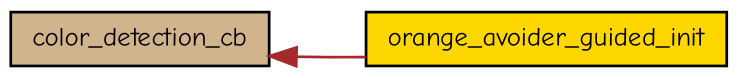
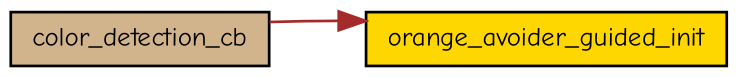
(331, 57) -> (304, 21)
